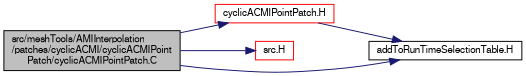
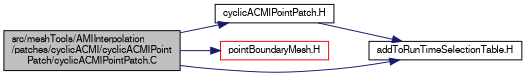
(275, 14) -> (275, 14)
(275, 51) -> (275, 51)
